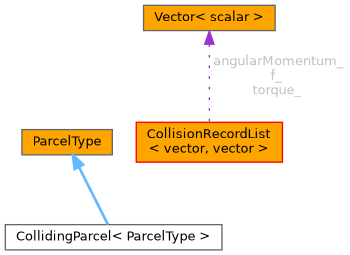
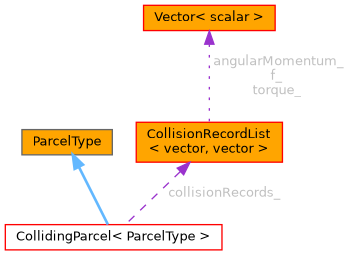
(209, 18) -> (209, 18)
none -> (153, 198)
(114, 237) -> (114, 237)
